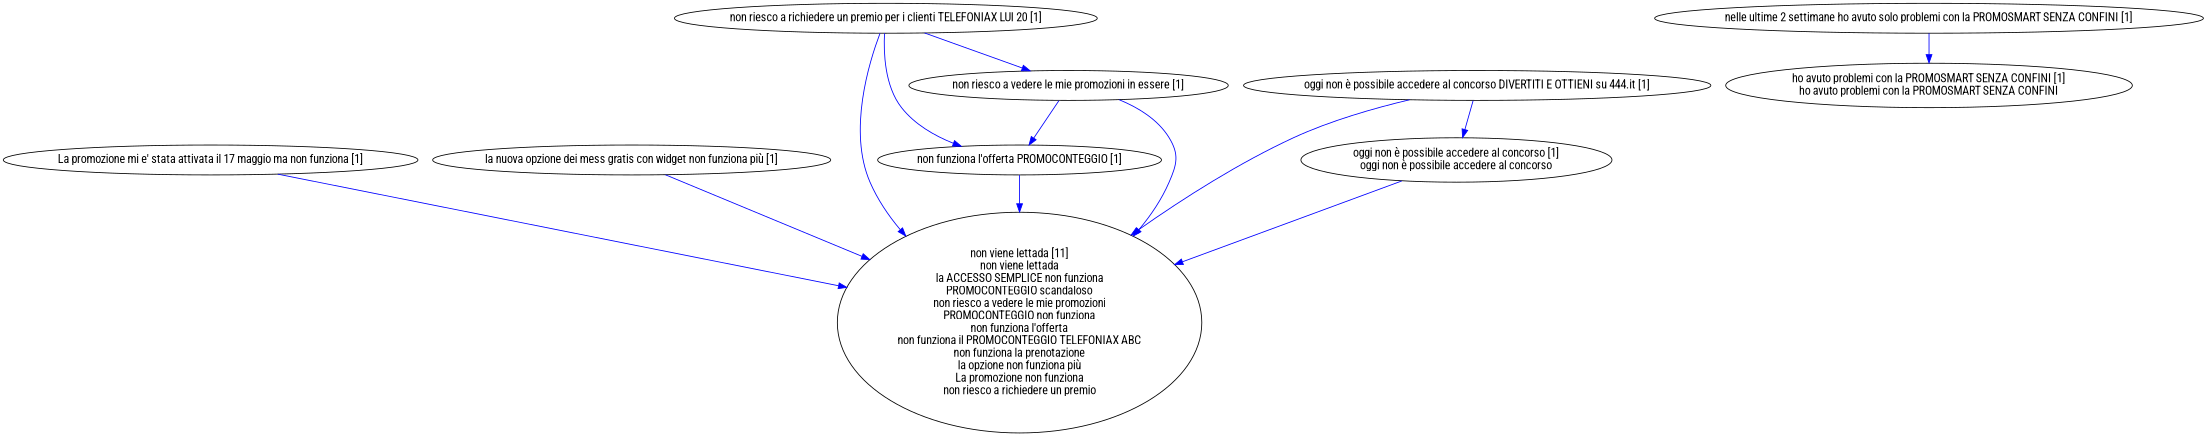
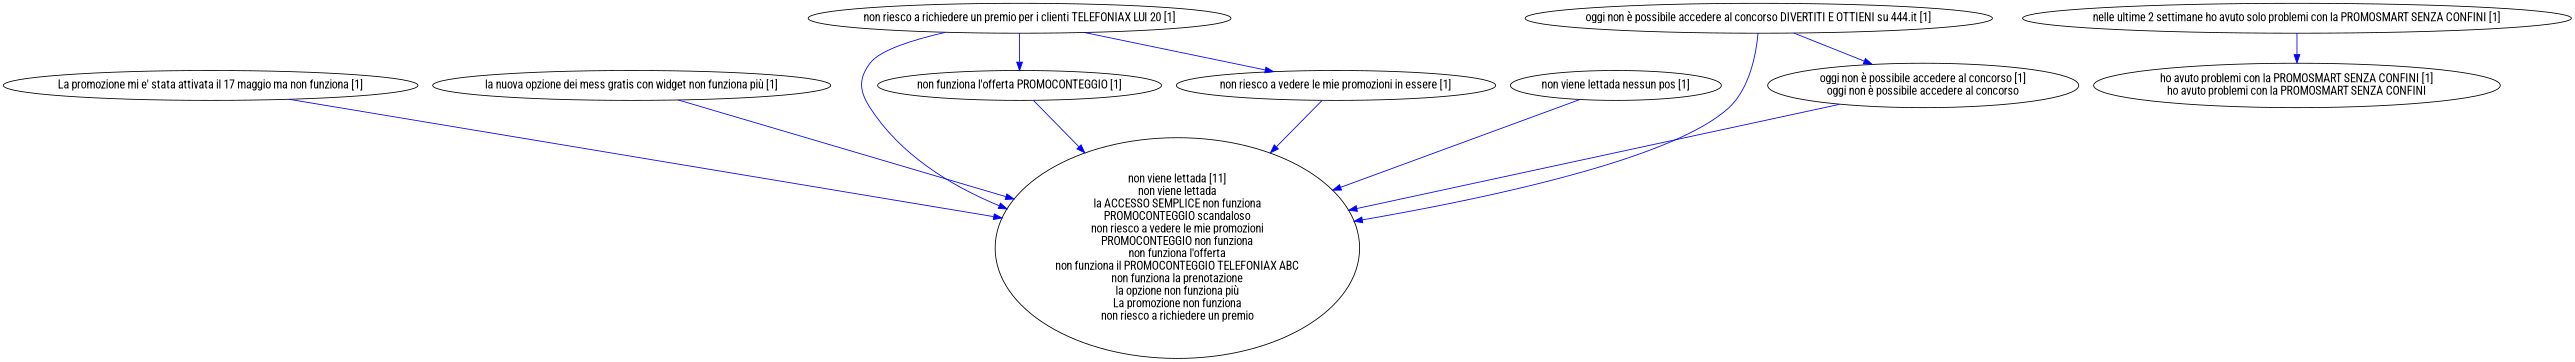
none -> (1616, 85)
(1046, 119) -> none
